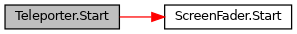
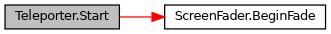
(228, 17) -> (245, 17)
